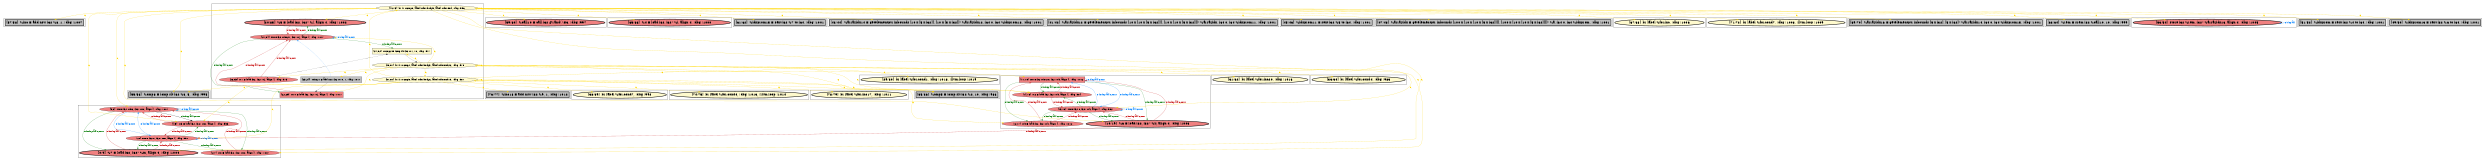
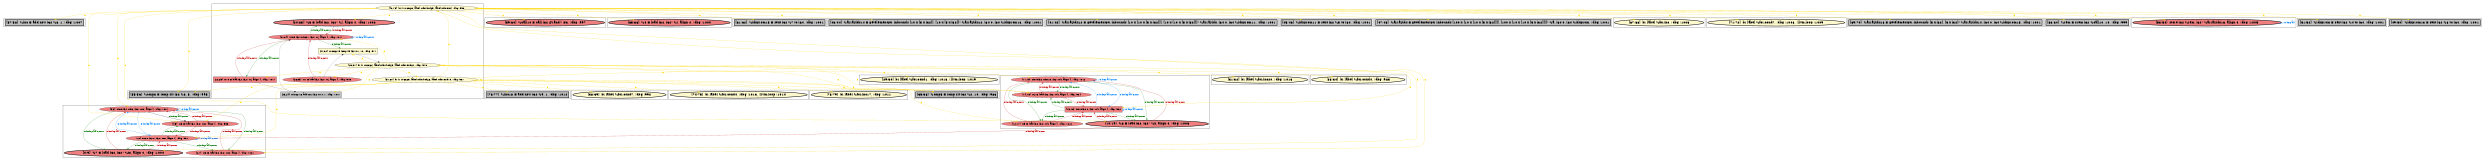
(317, 57) -> (280, 67)
(1052, 80) -> (1054, 80)
(322, 87) -> (275, 87)
(1085, 109) -> (1094, 109)
